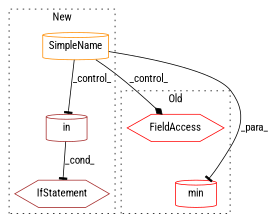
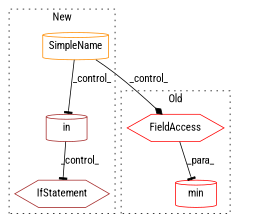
(218, 81) -> (185, 159)
(80, 161) -> (80, 161)
